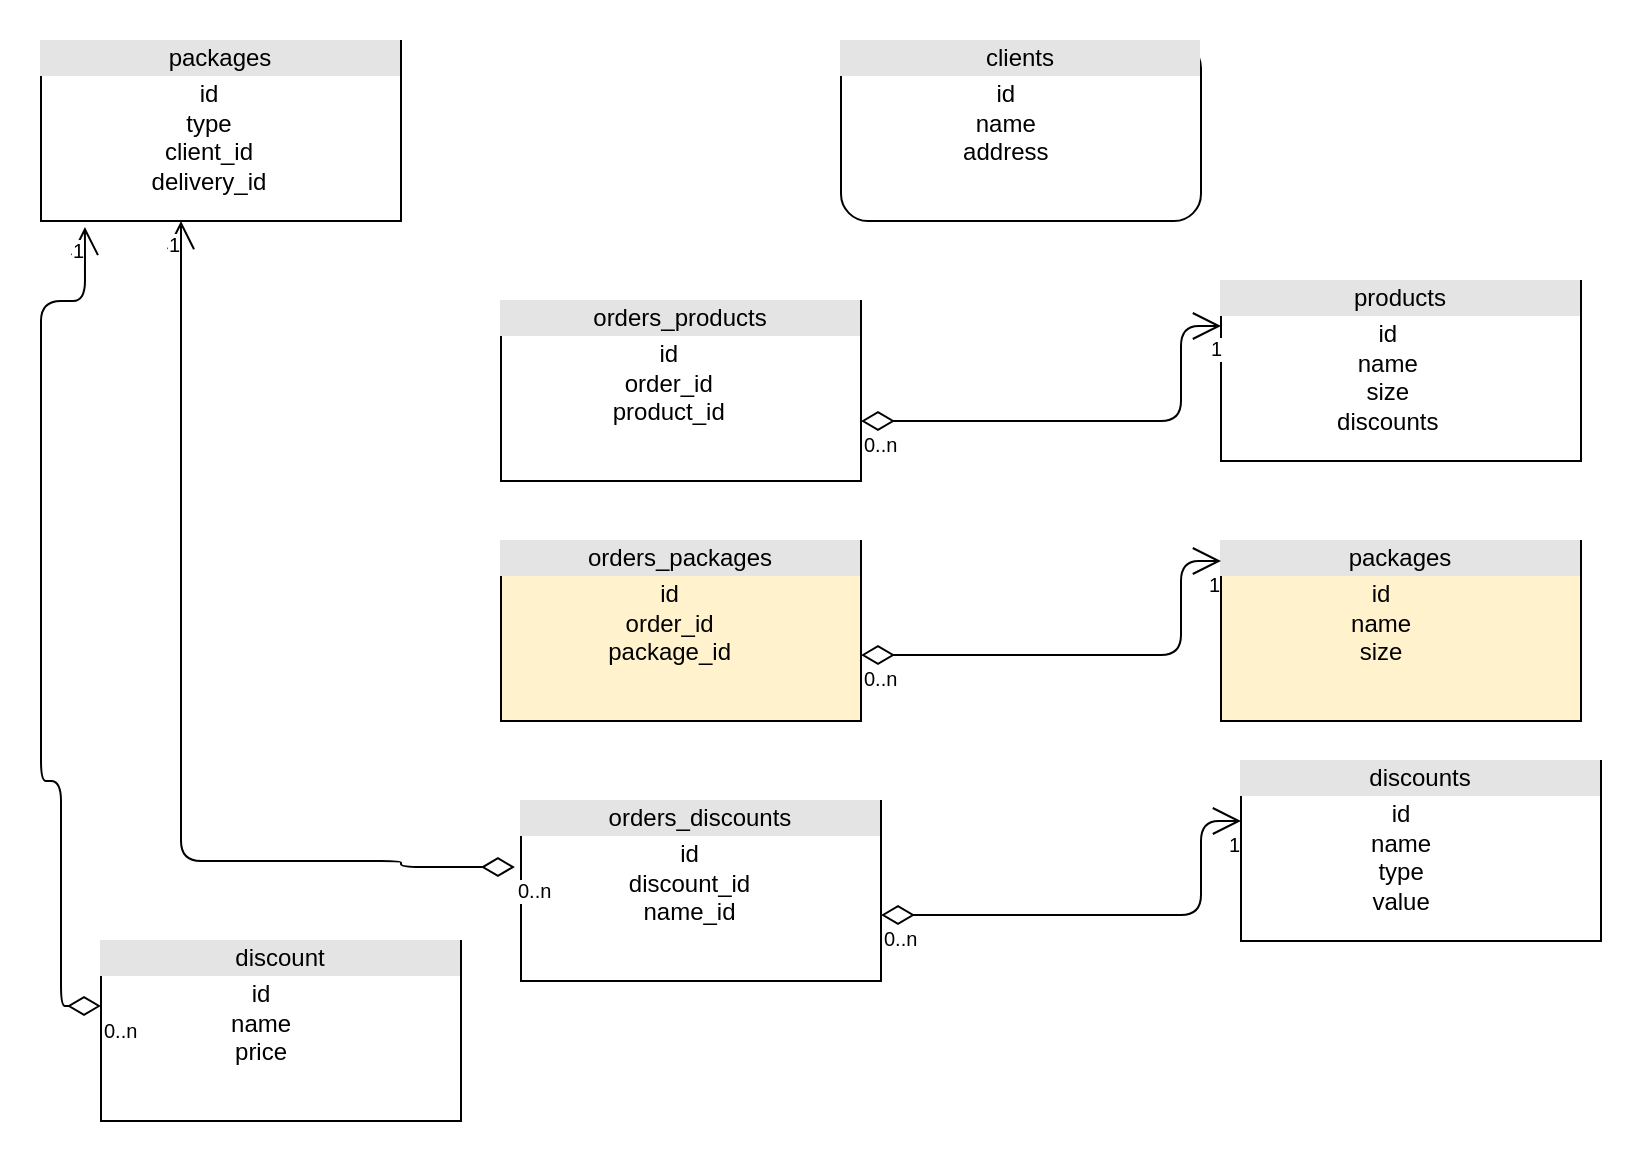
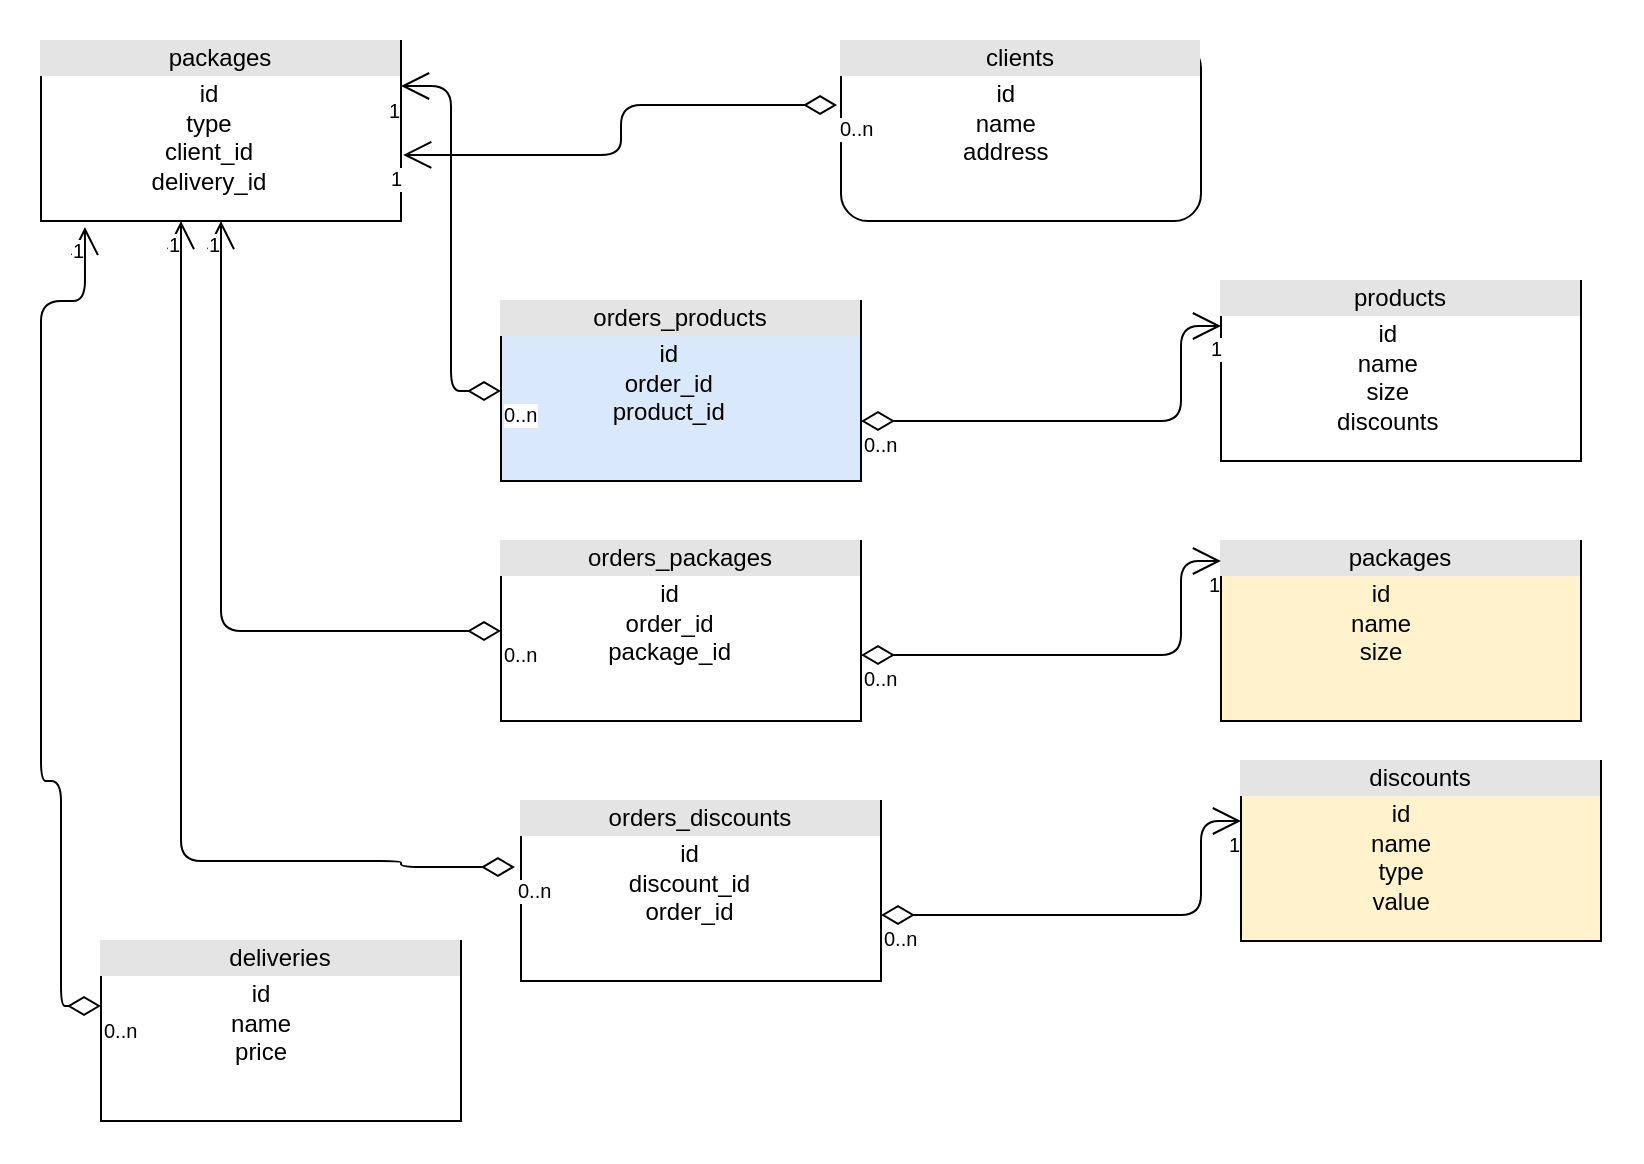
none -> (620, 147)
none -> (451, 227)
(681, 391) -> (681, 391)
none -> (221, 546)
(681, 631) -> (681, 631)
(1421, 851) -> (1421, 851)
(701, 859) -> (701, 859)
(281, 999) -> (281, 999)
